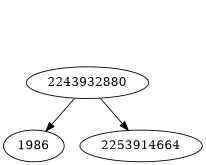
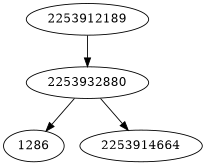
none -> (87, 19)
(87, 83) -> (87, 83)
(34, 146) -> (34, 146)
